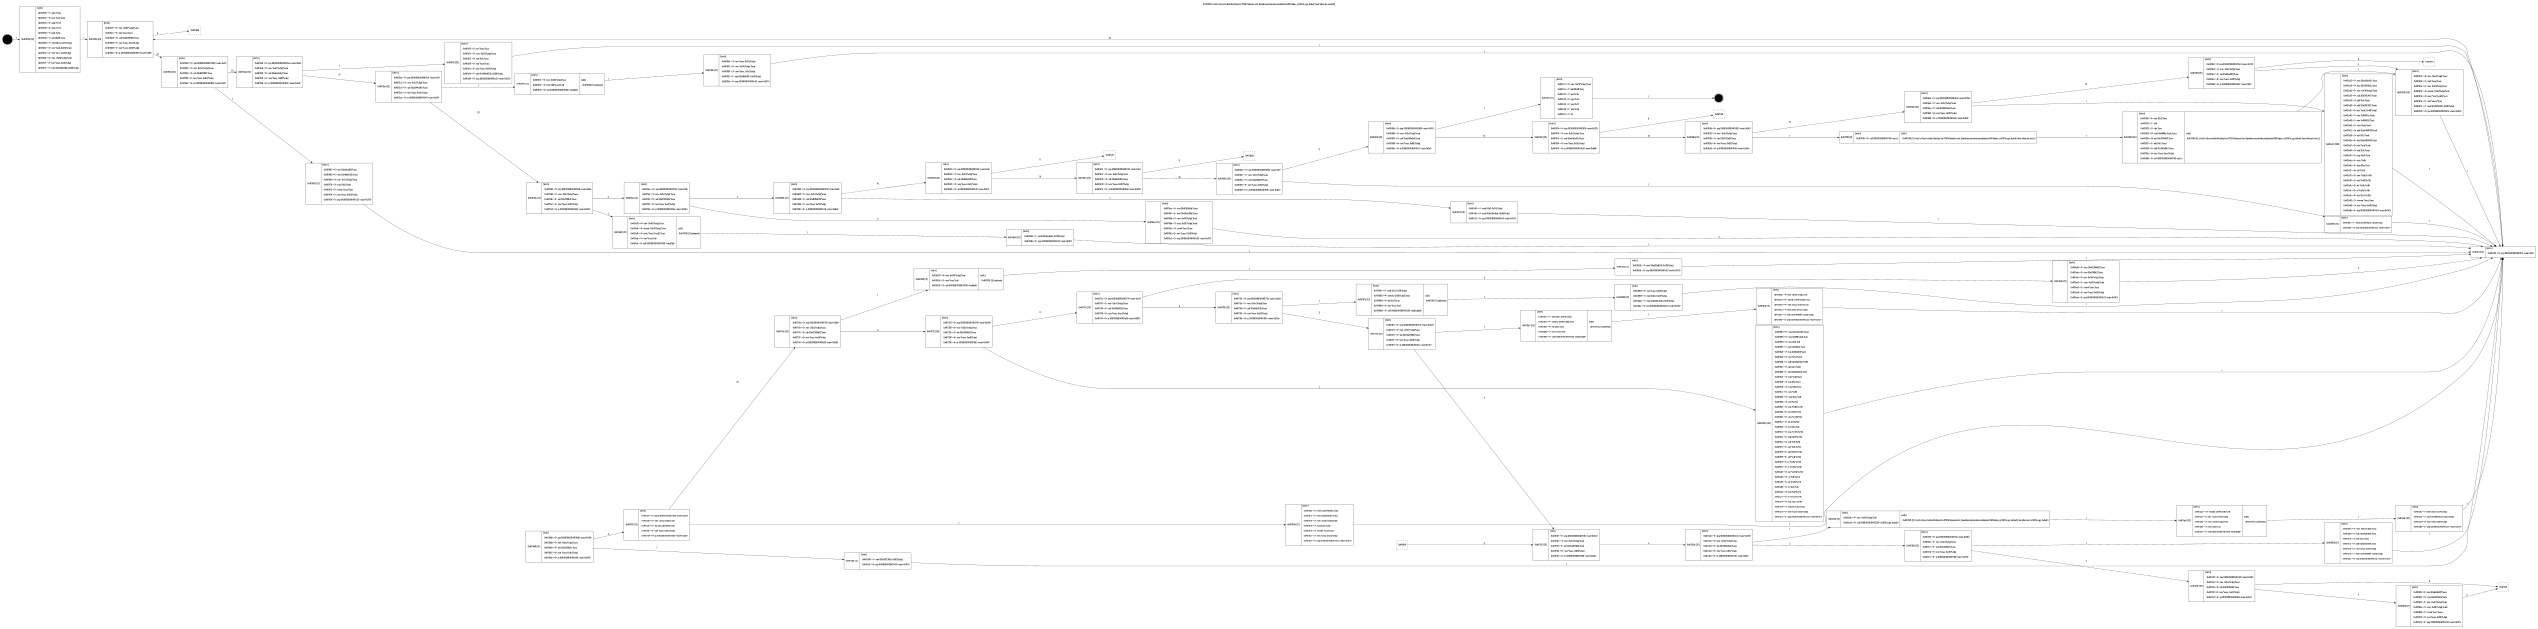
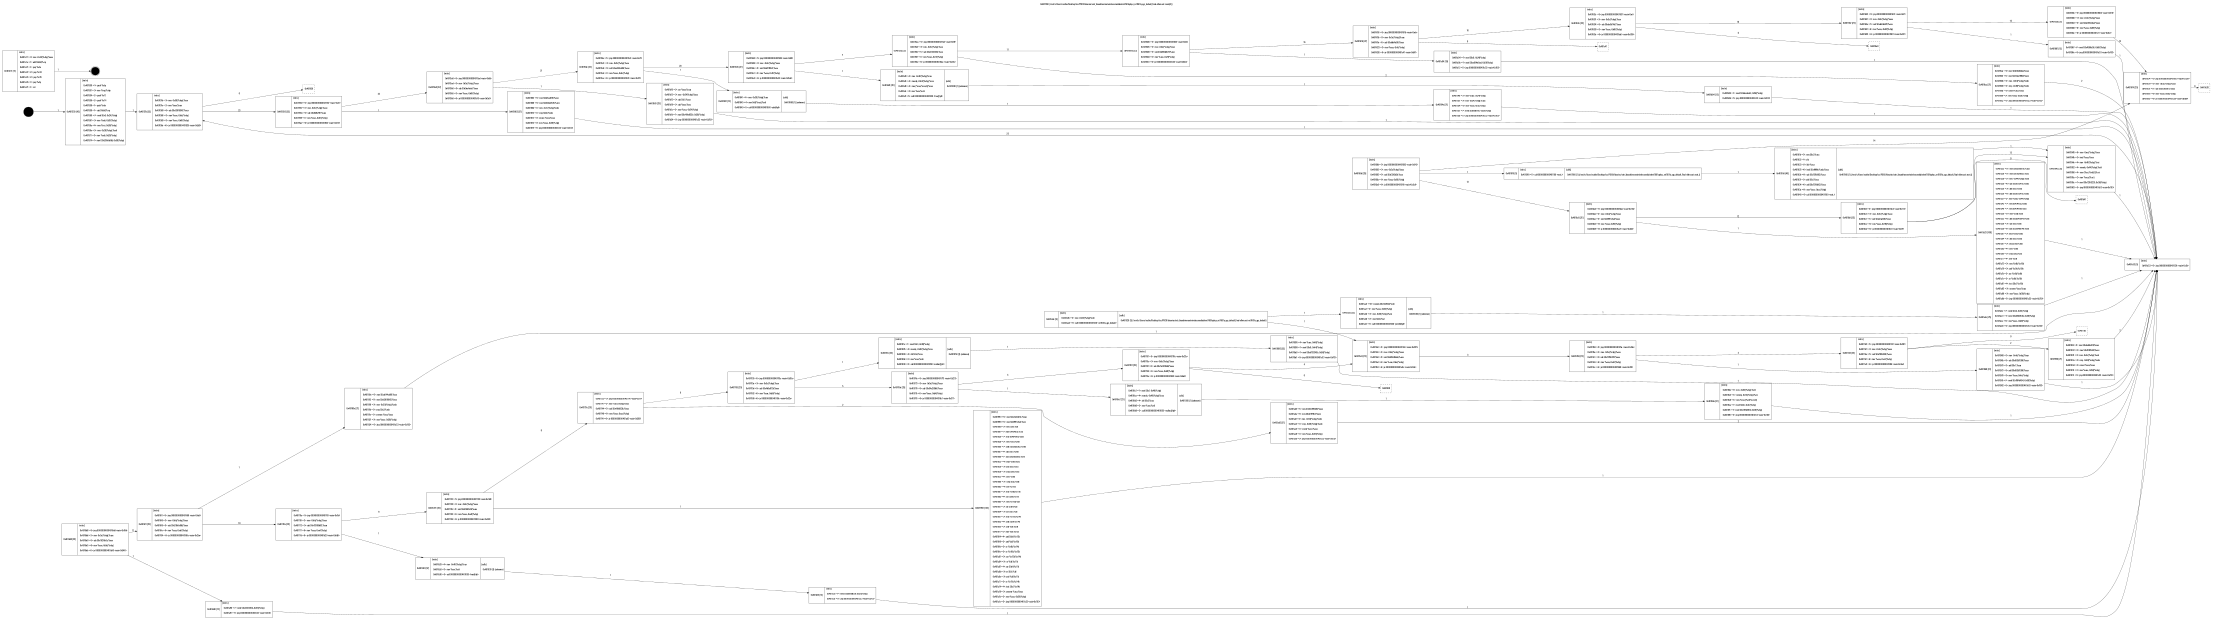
(1487, 117) -> none
(1642, 137) -> (1777, 146)
(1791, 538) -> (1312, 328)
(1469, 545) -> (1284, 378)
(2479, 593) -> (2137, 307)
